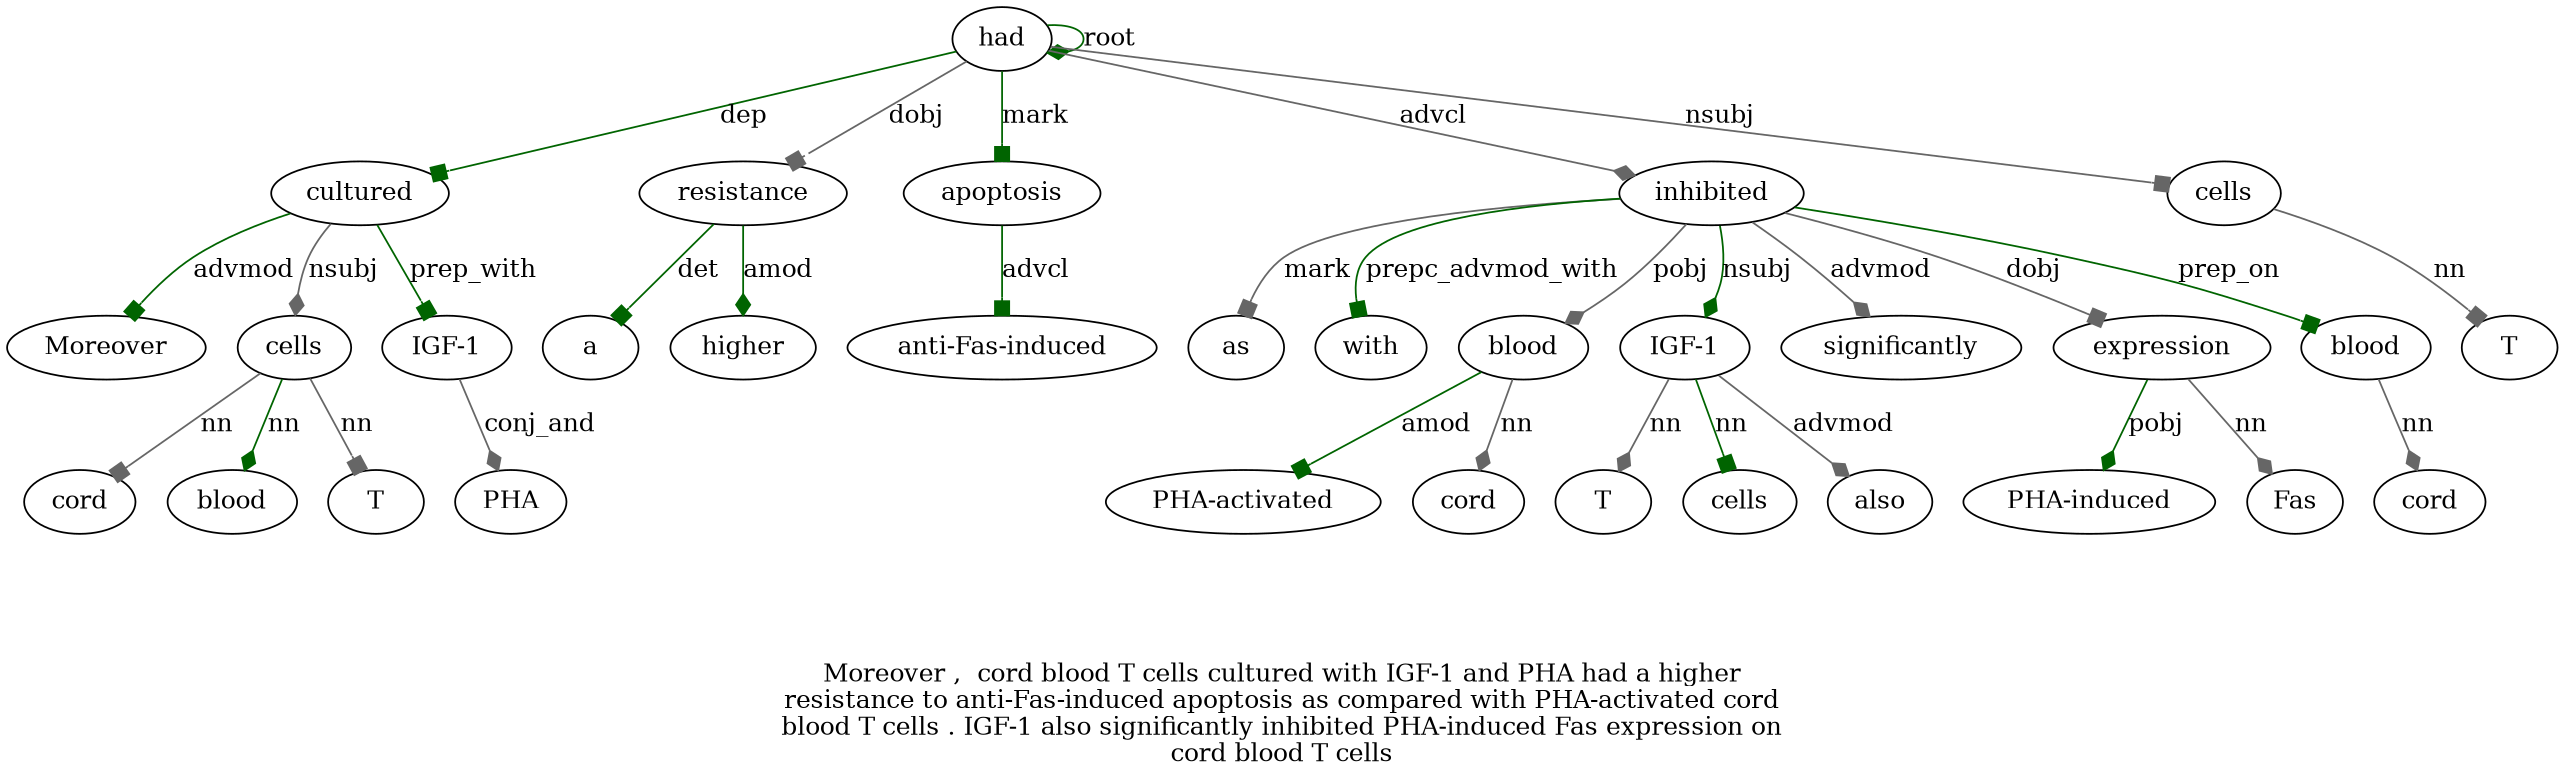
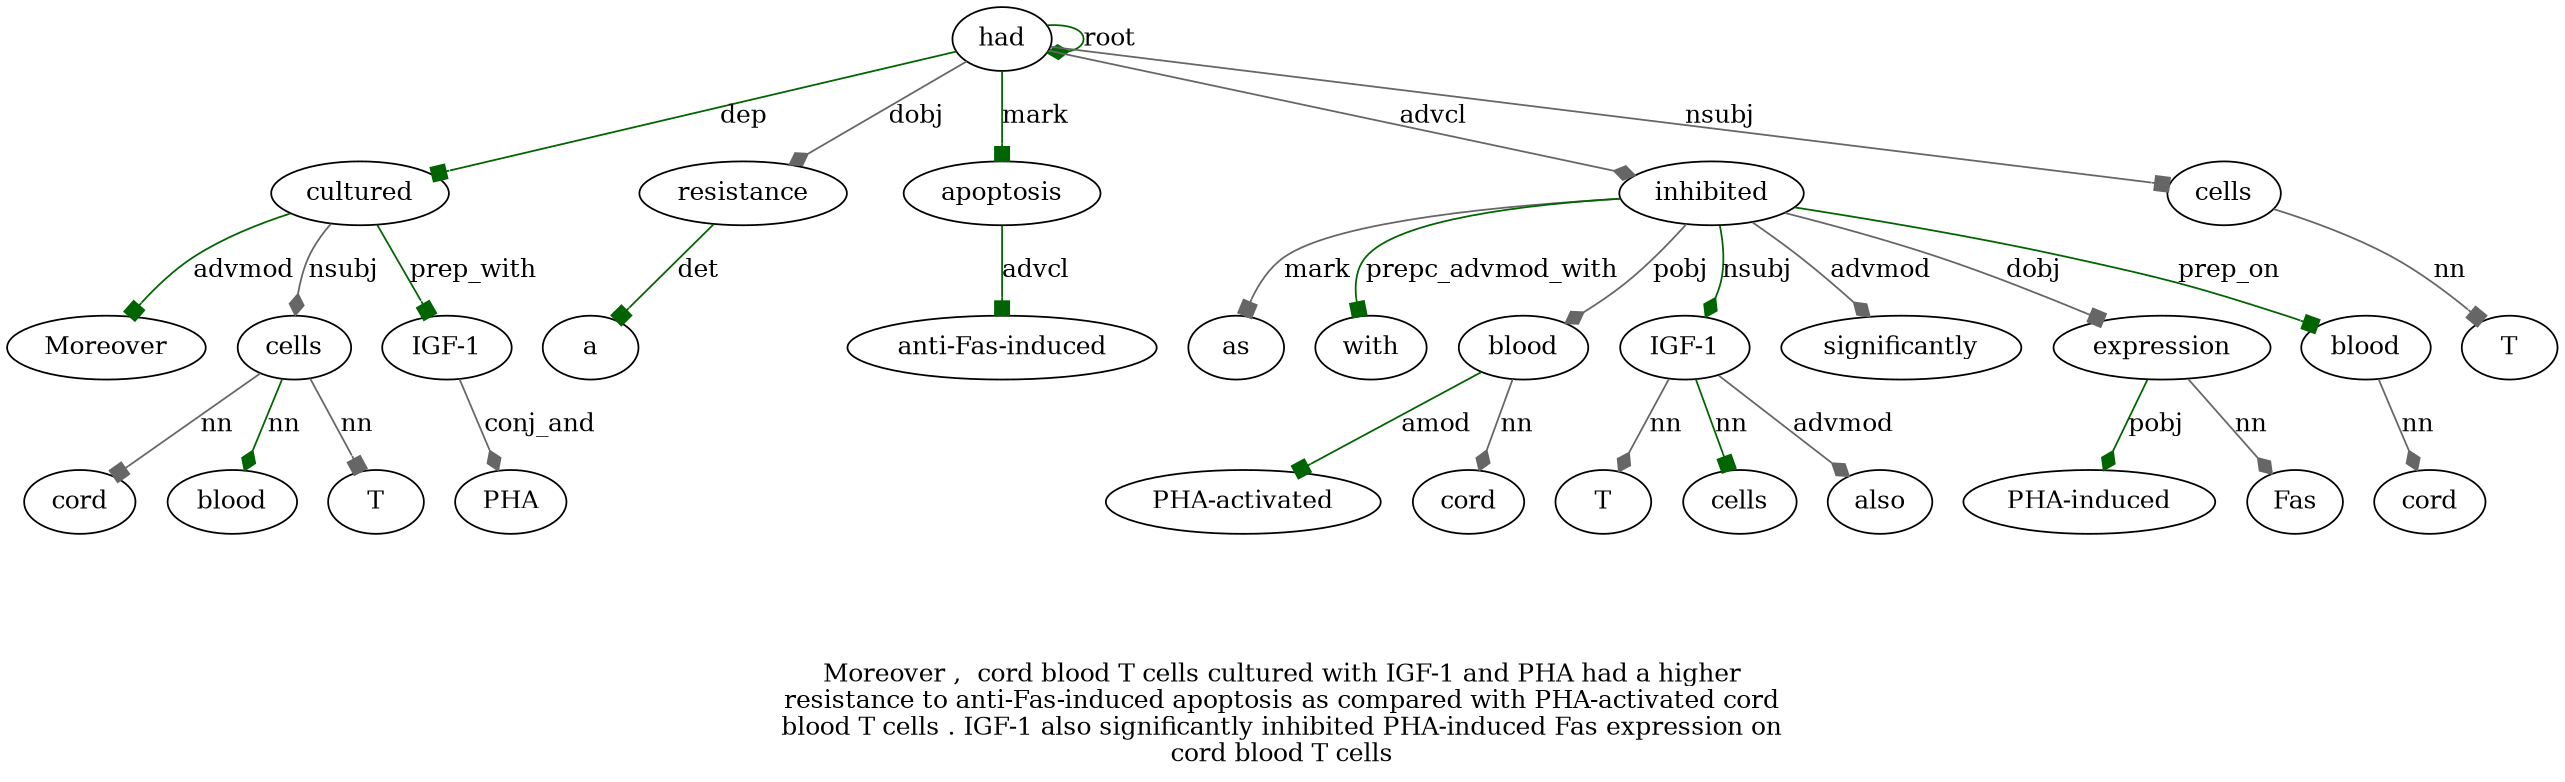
(888, 107) -> (888, 107)
(743, 348) -> none
